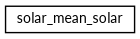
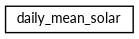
(70, 19) -> (69, 19)
